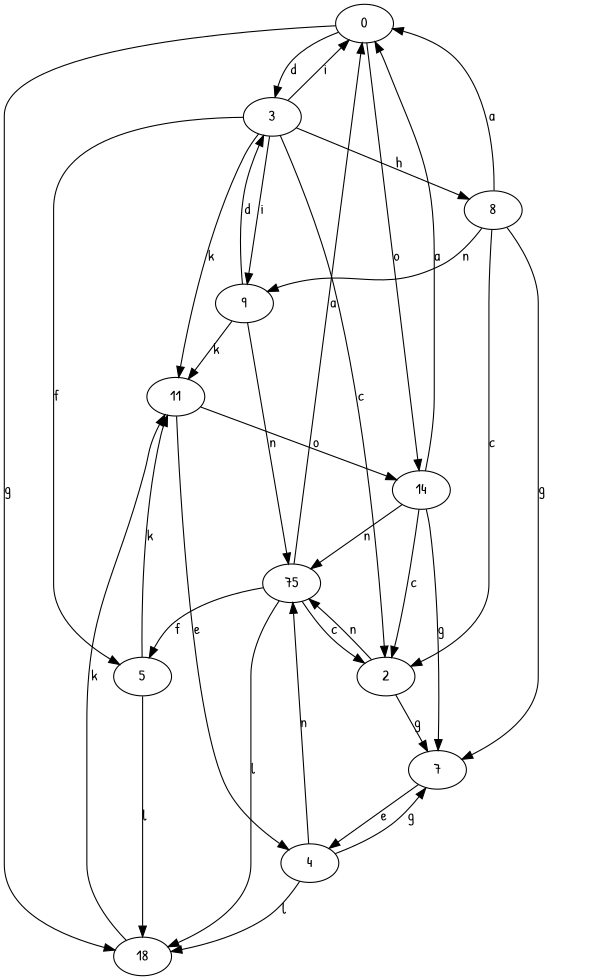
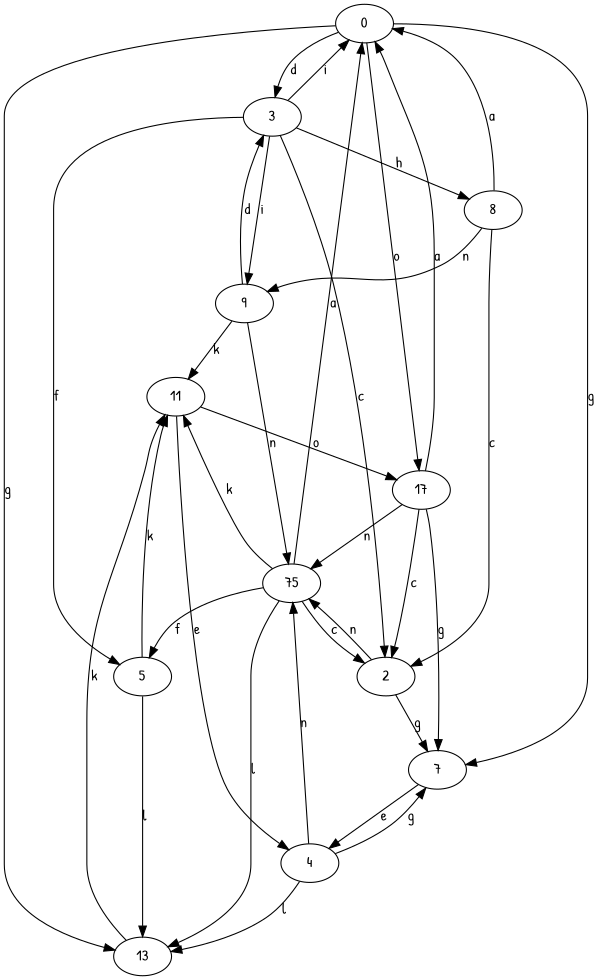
(209, 246) -> (223, 502)
(421, 490) -> (421, 490)
(538, 502) -> (588, 354)
(143, 956) -> (143, 956)
